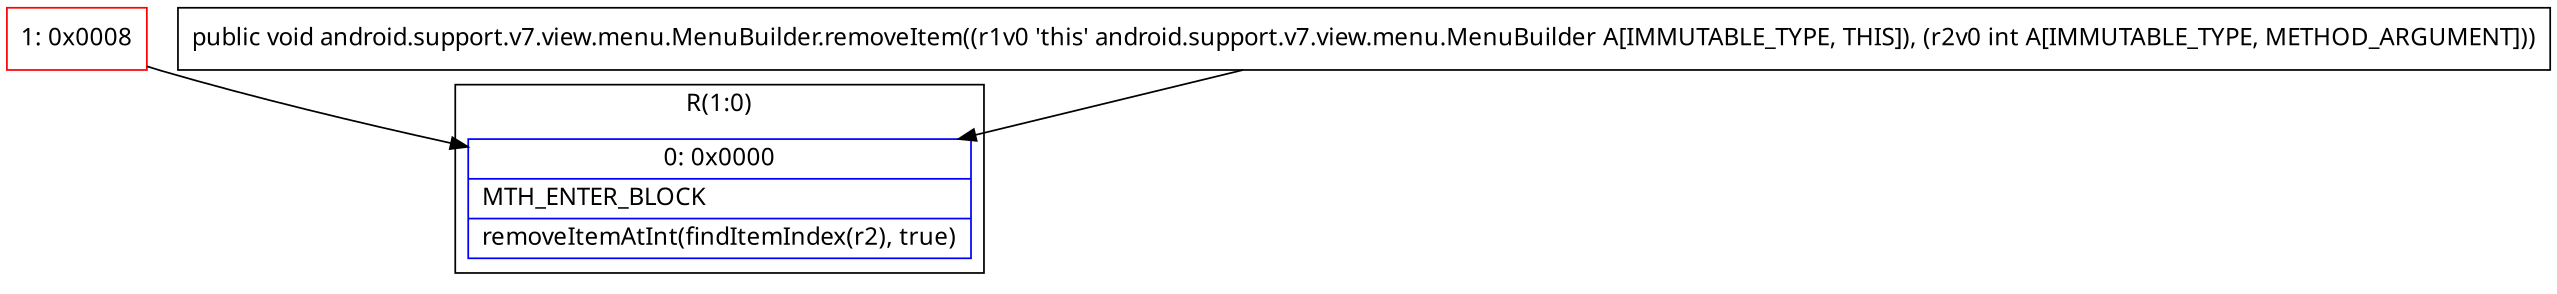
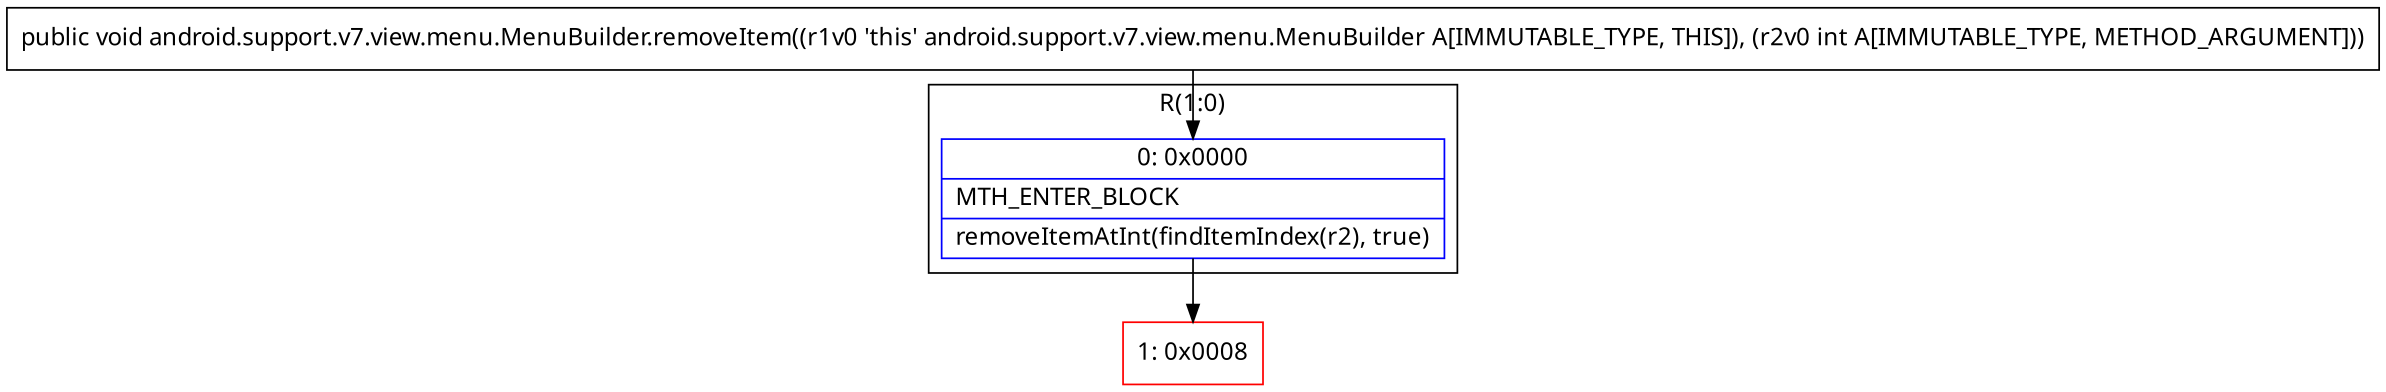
(298, 107) -> (1193, 284)
